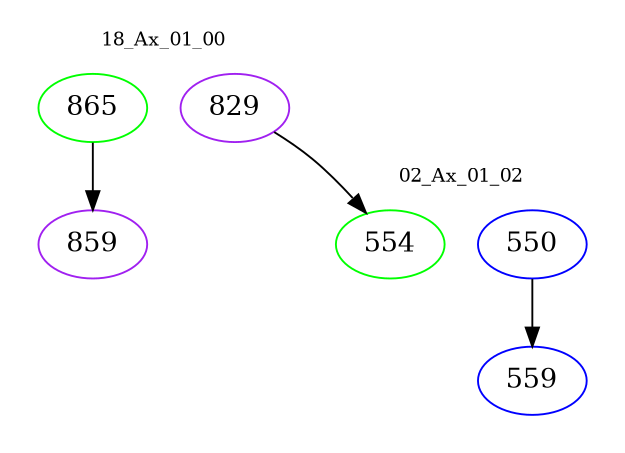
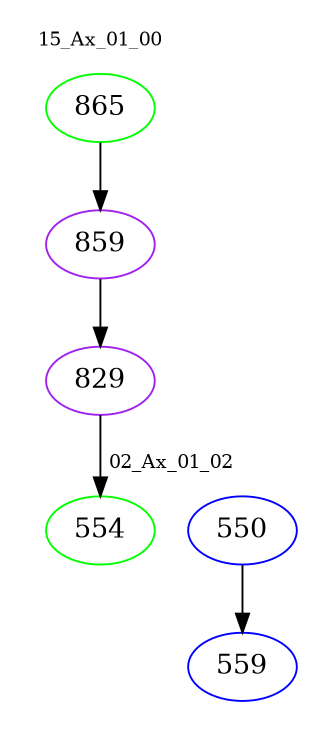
(164, 41) -> (100, 41)
none -> (100, 303)
